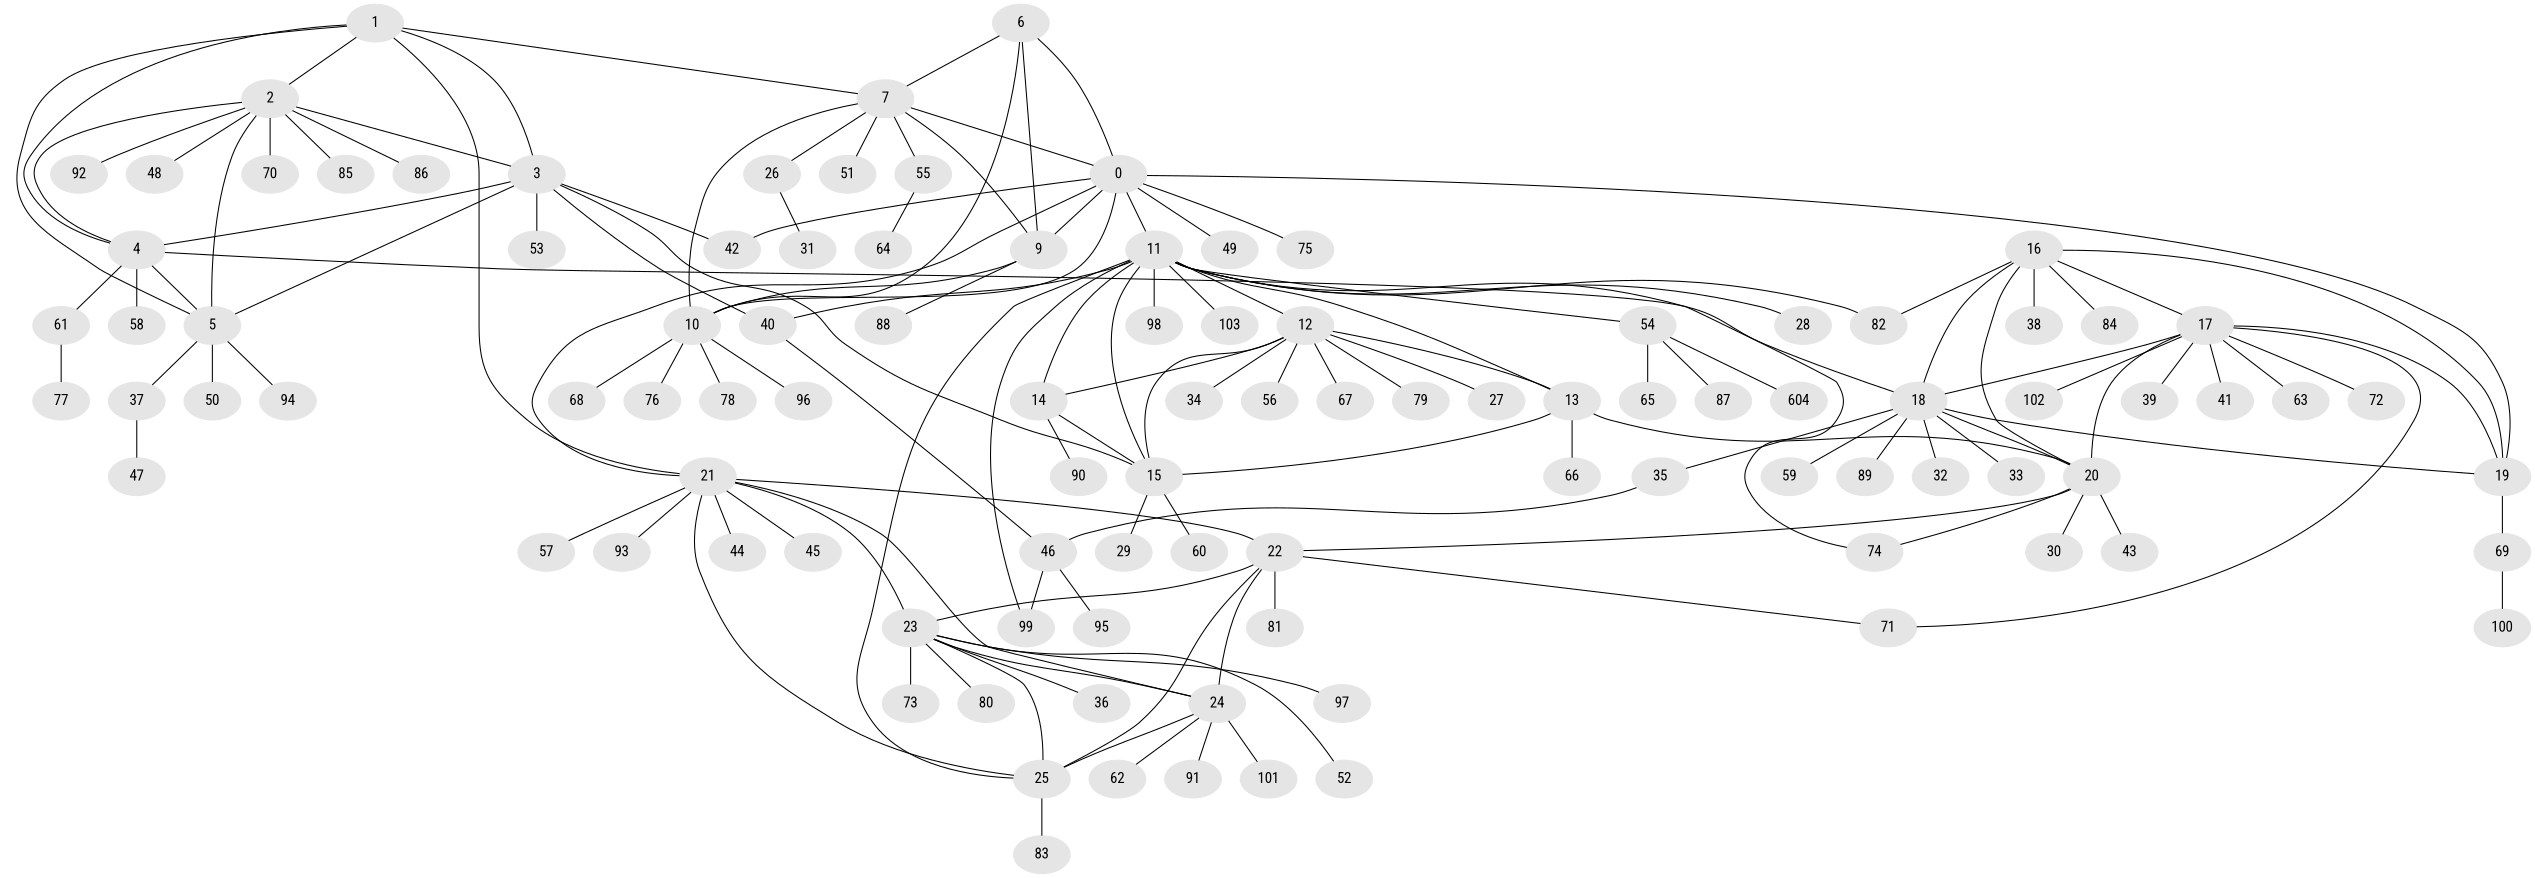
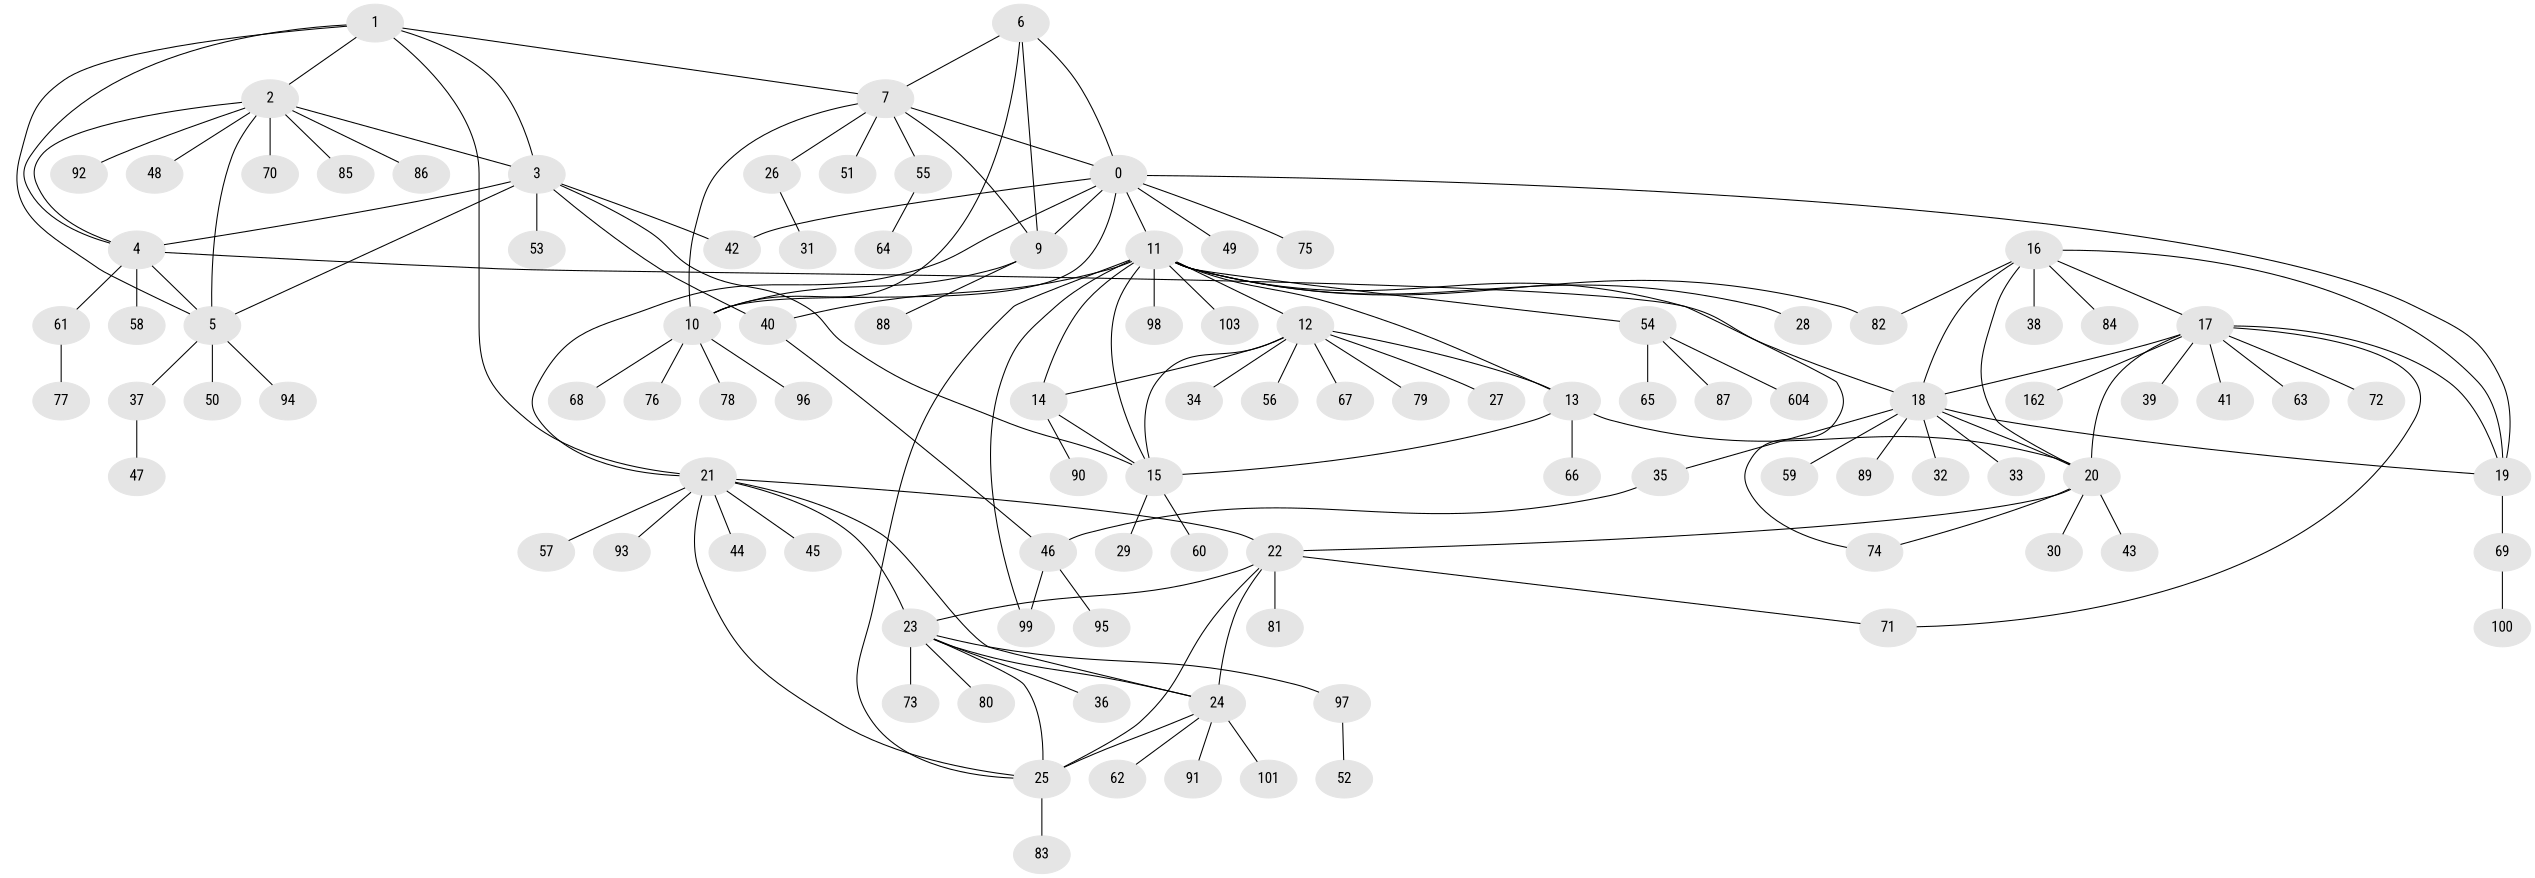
(2034, 401) -> (2034, 401)
(1153, 654) -> (1343, 741)
